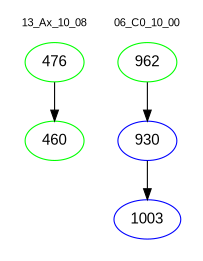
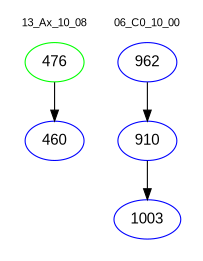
(147, 62) -> (147, 62)
(55, 141) -> (55, 141)
(147, 141) -> (147, 141)
